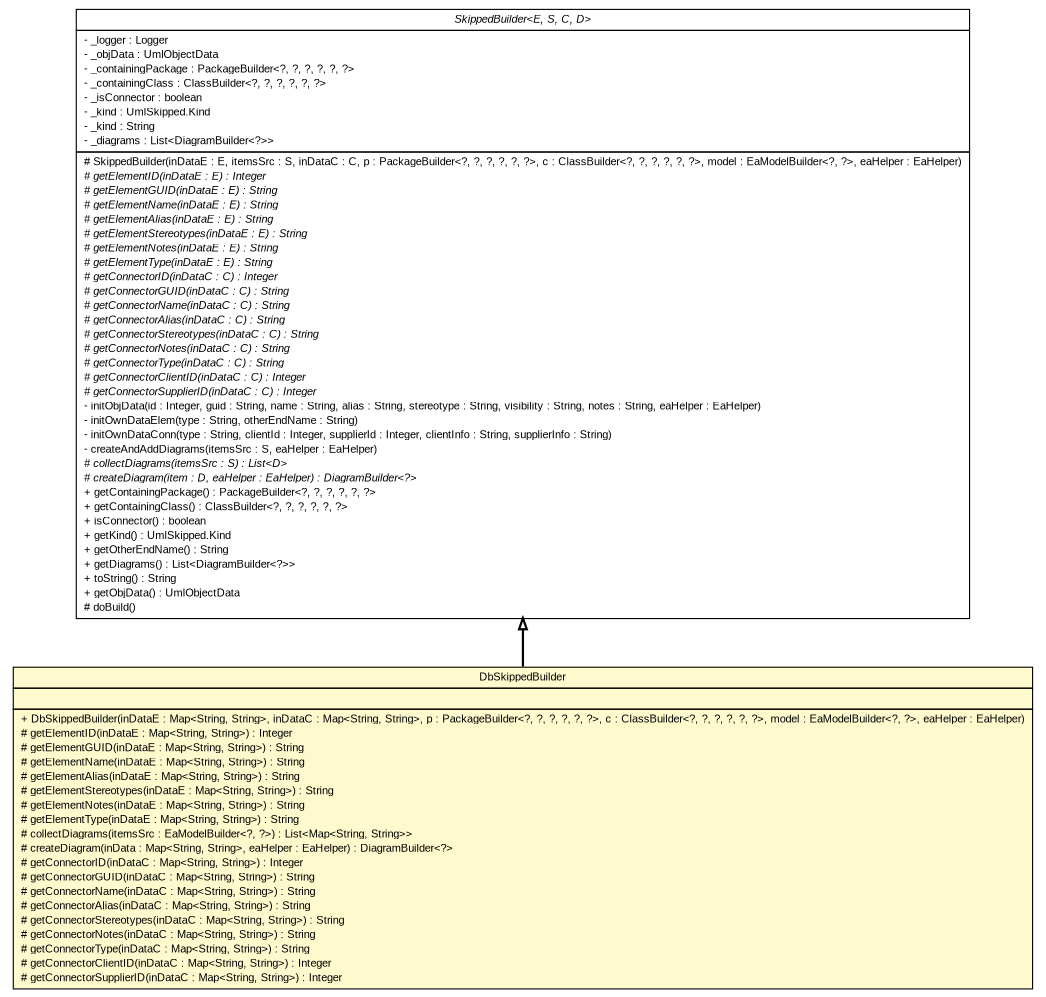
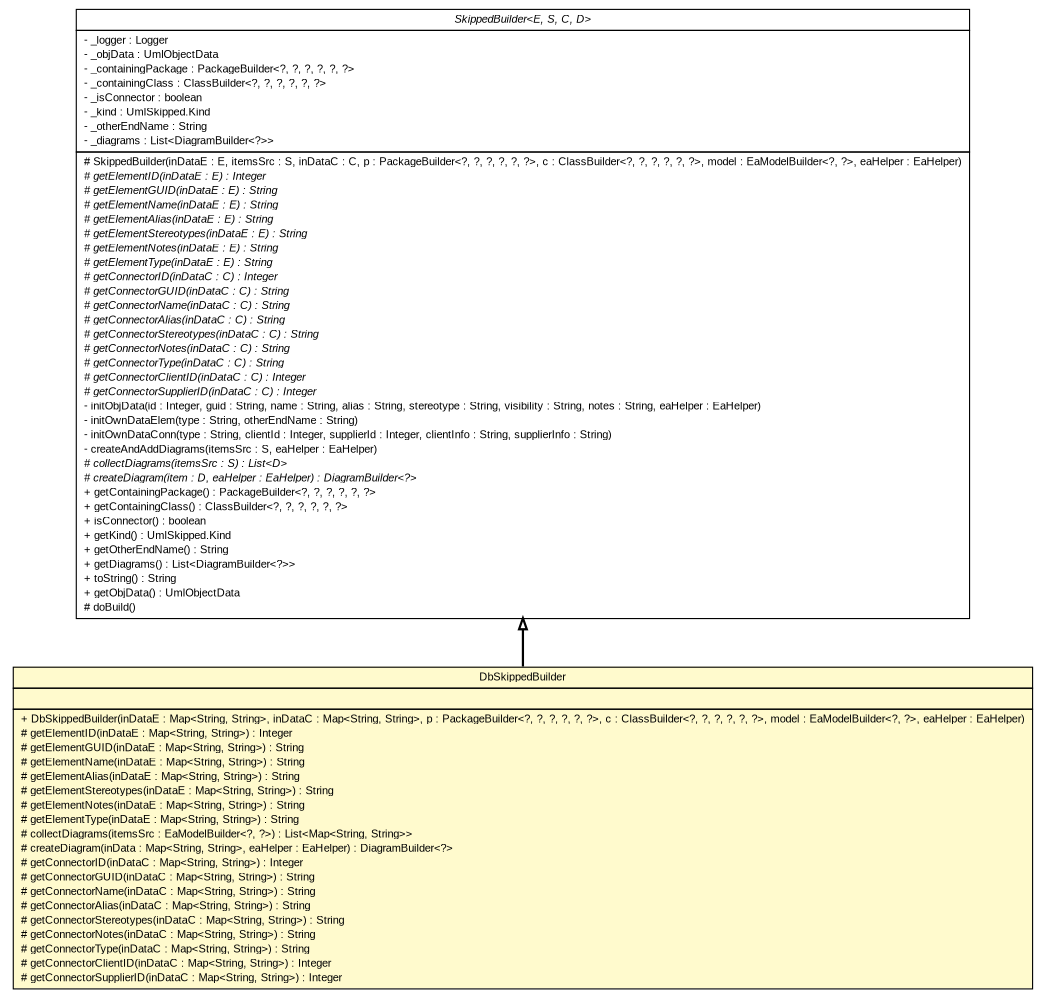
(119, 127) -> (146, 127)
